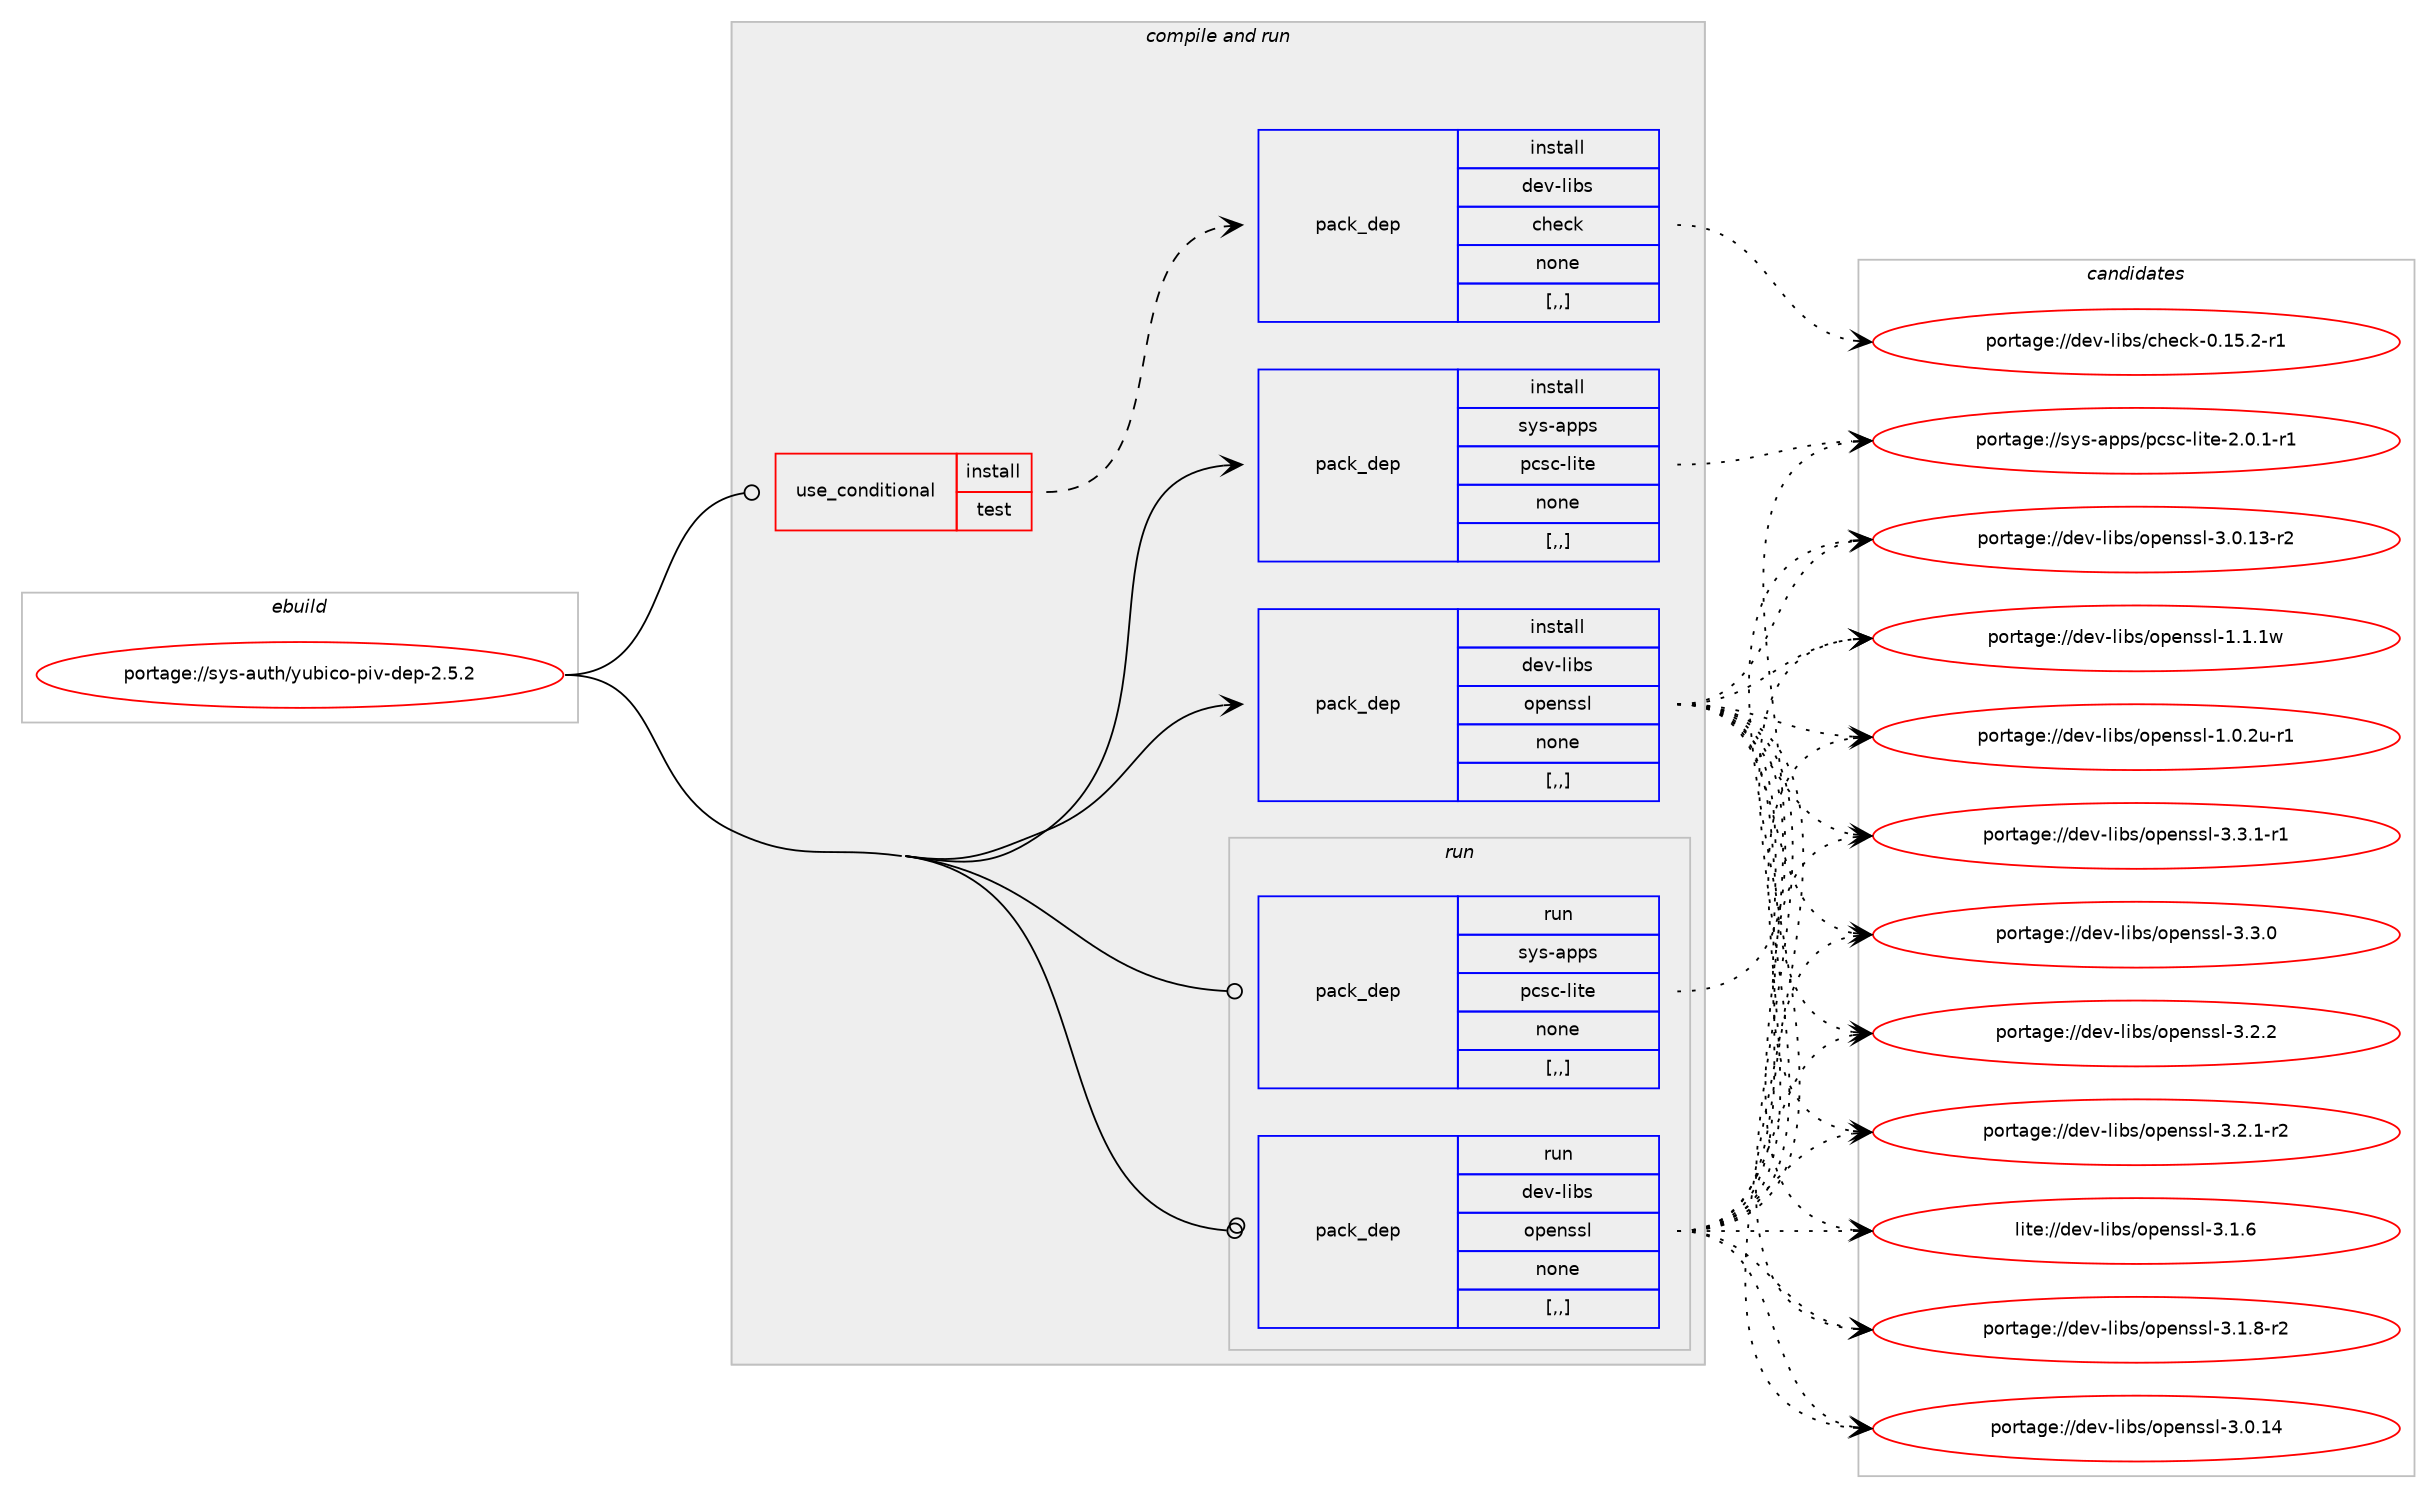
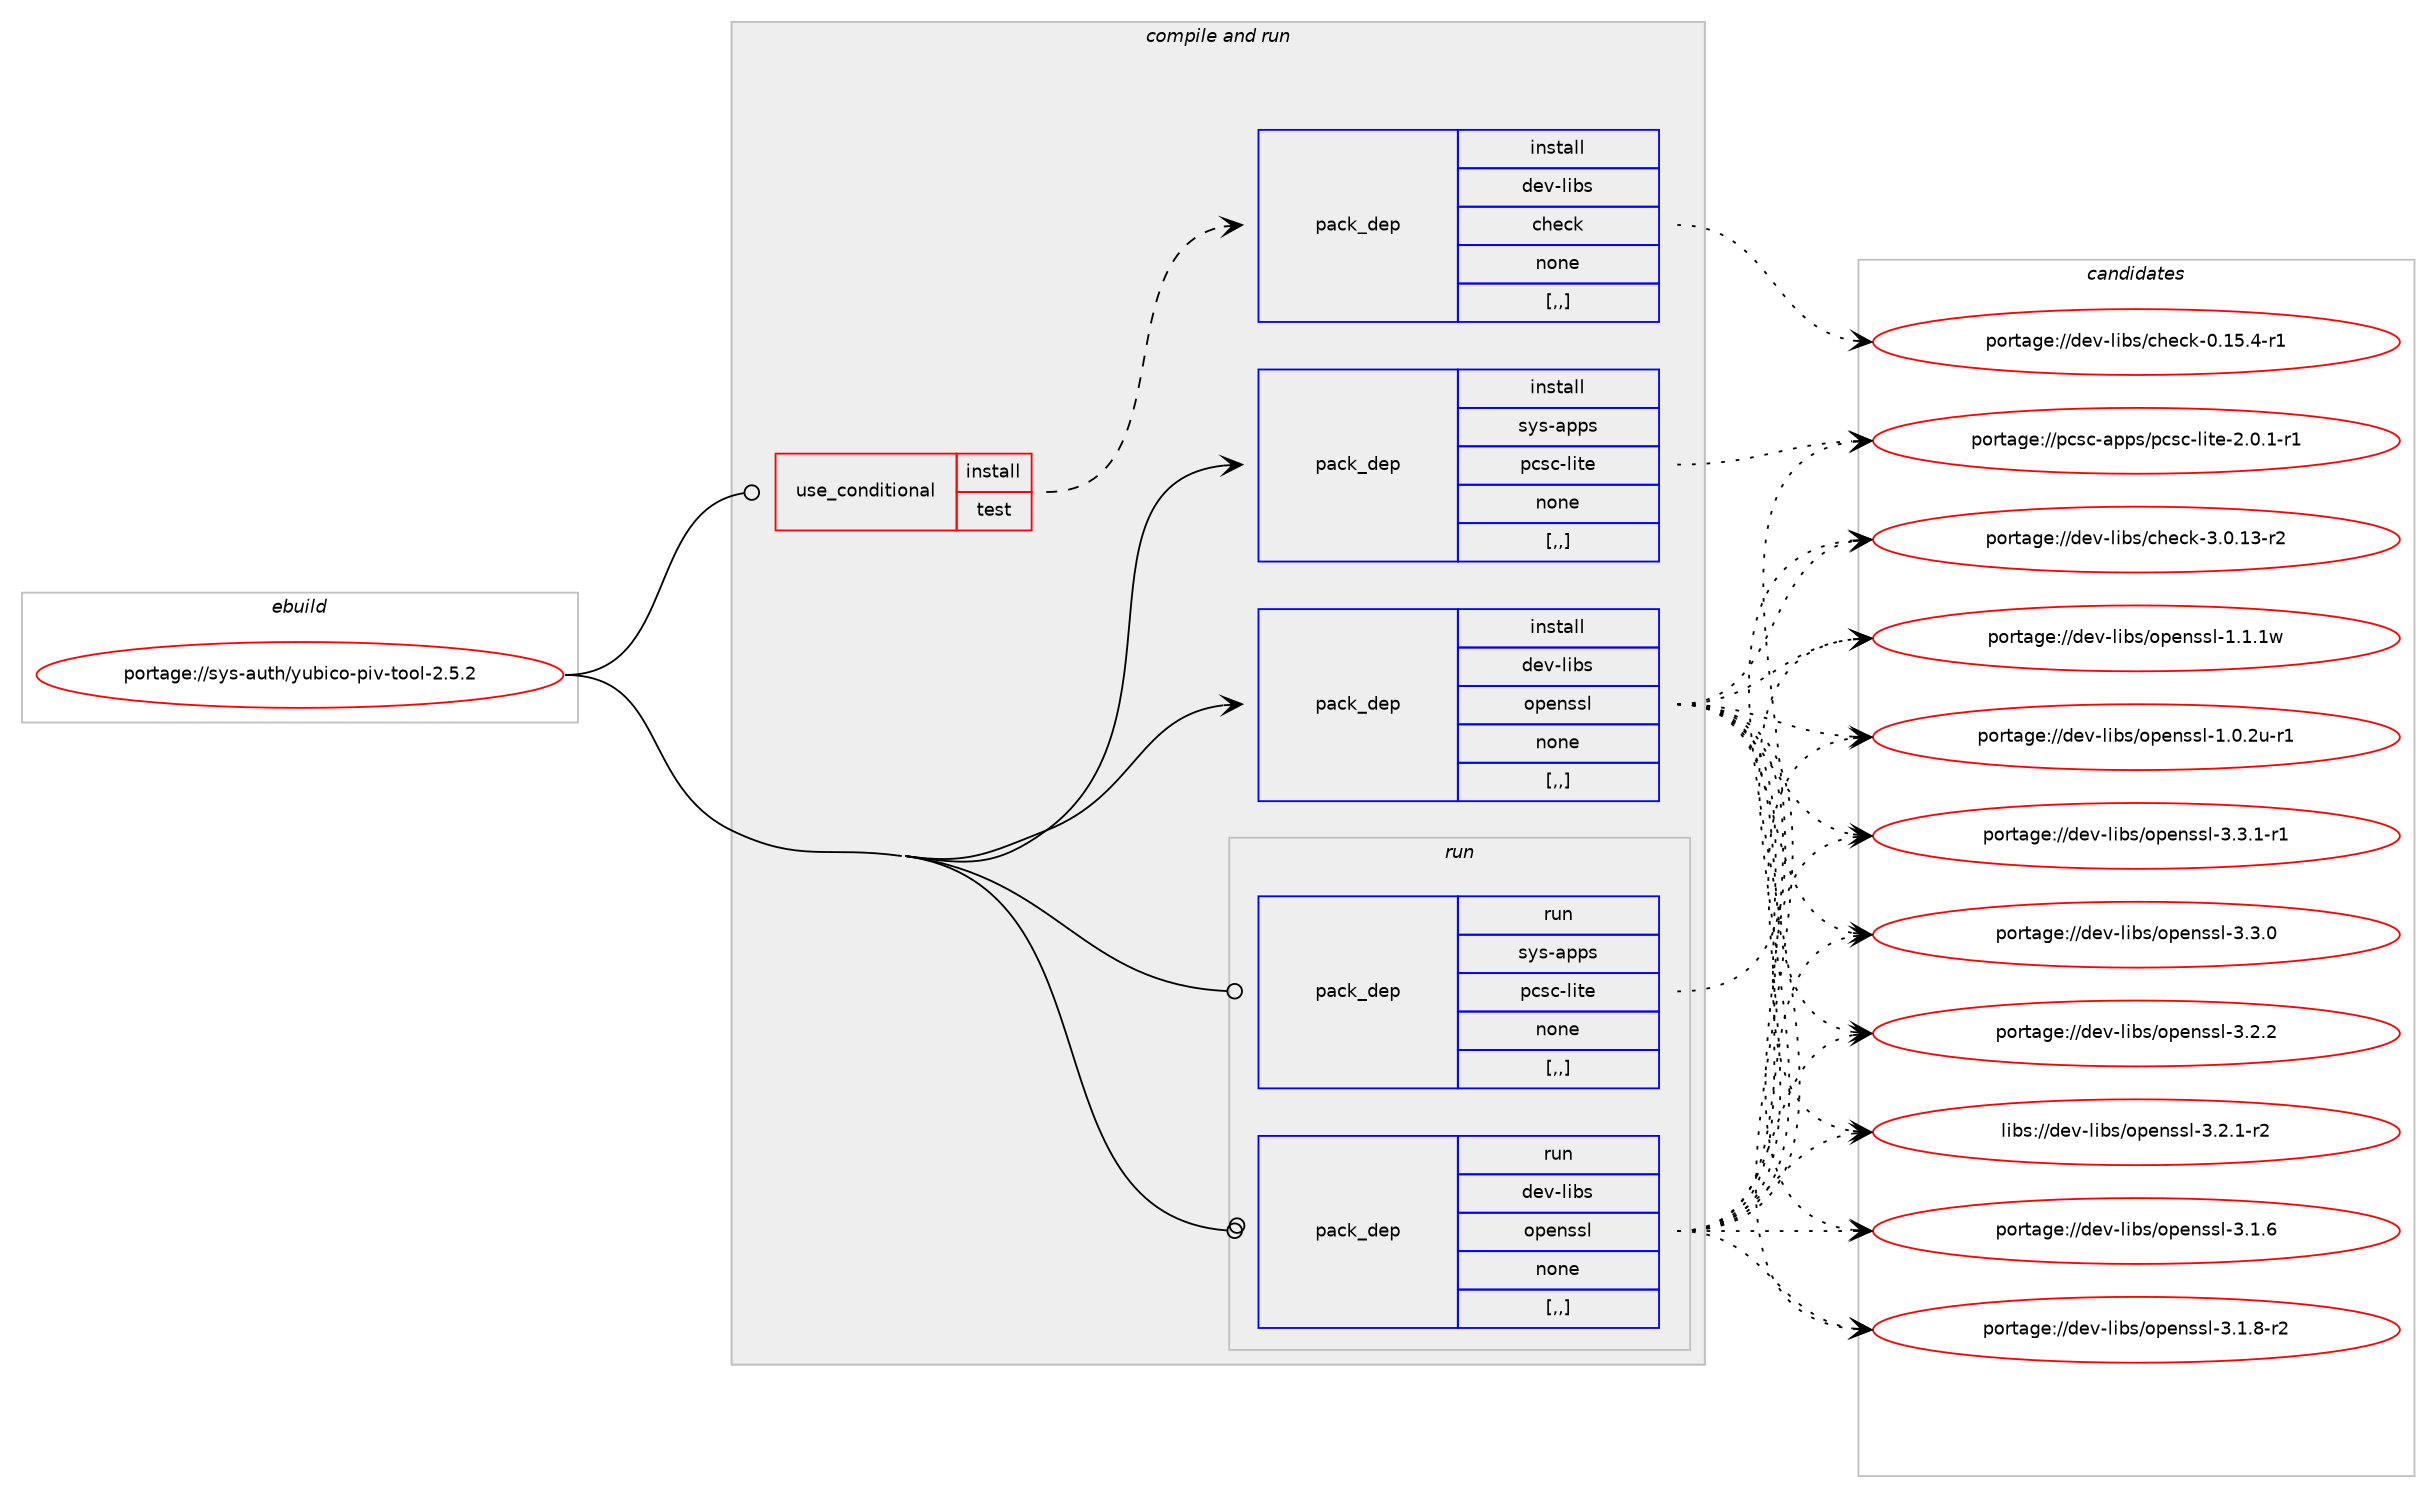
(2136, 342) -> (2136, 342)
(2136, 441) -> (2136, 441)
(2136, 540) -> (2136, 540)
(300, 675) -> (300, 675)
(2136, 1132) -> (2136, 1132)
(2136, 1231) -> (2136, 1231)
(2136, 1429) -> none
